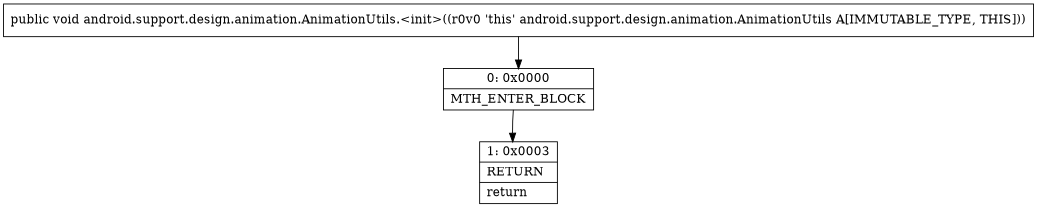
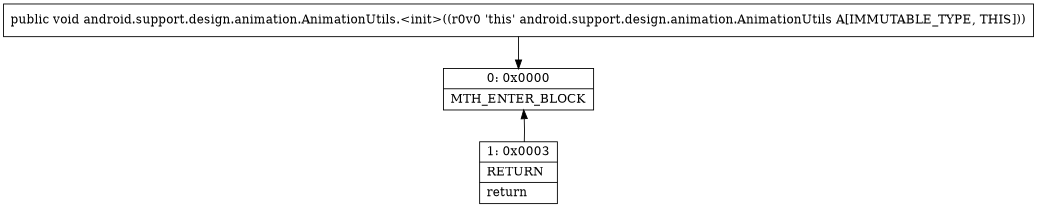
(513, 121) -> (524, 130)
